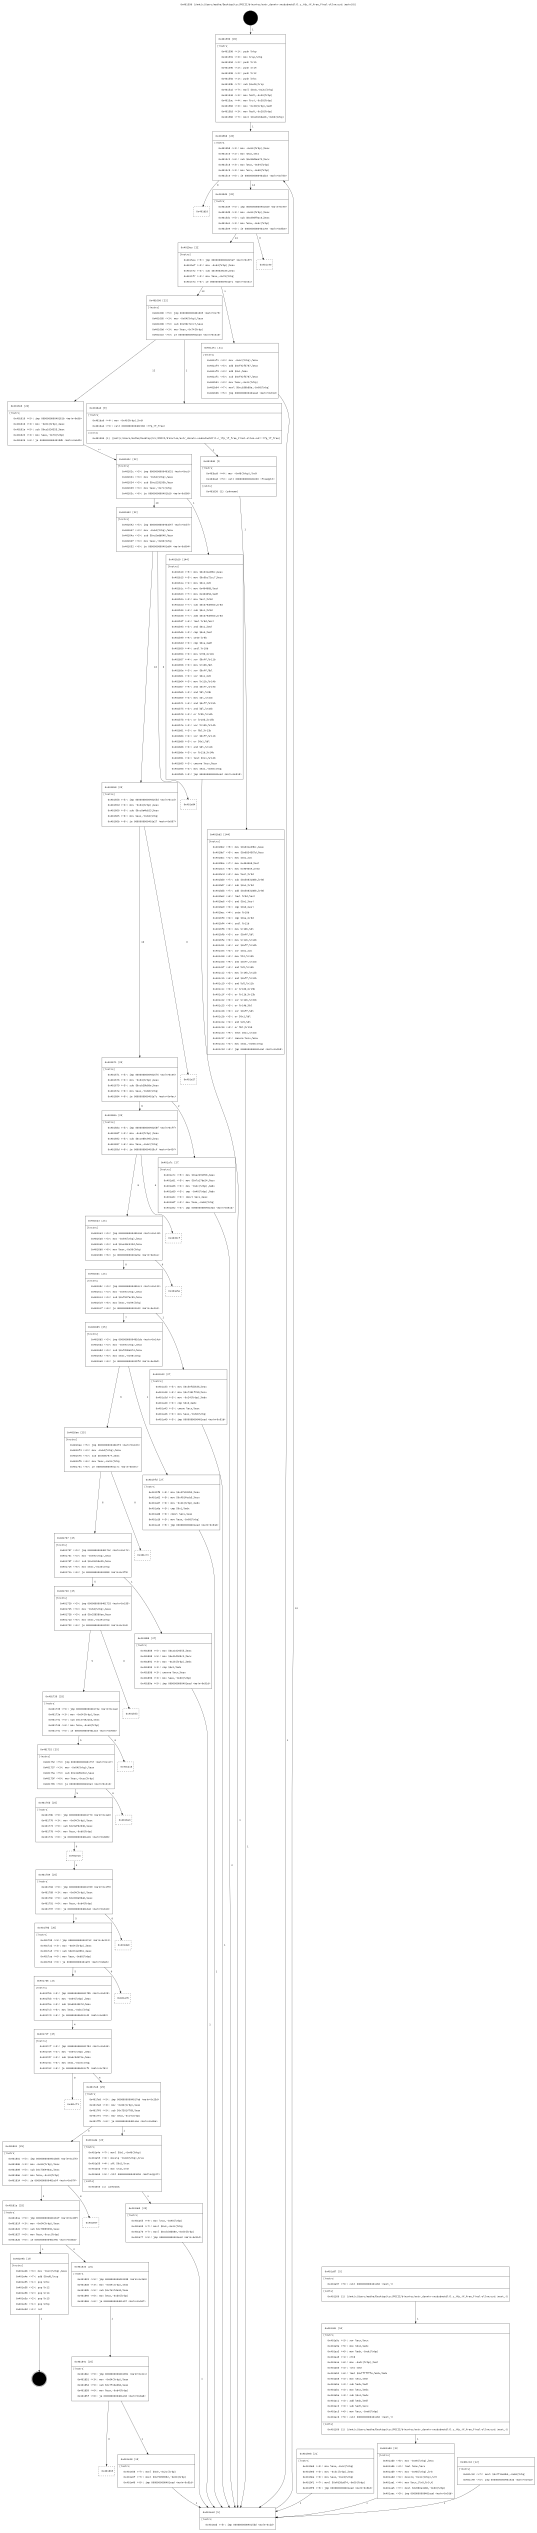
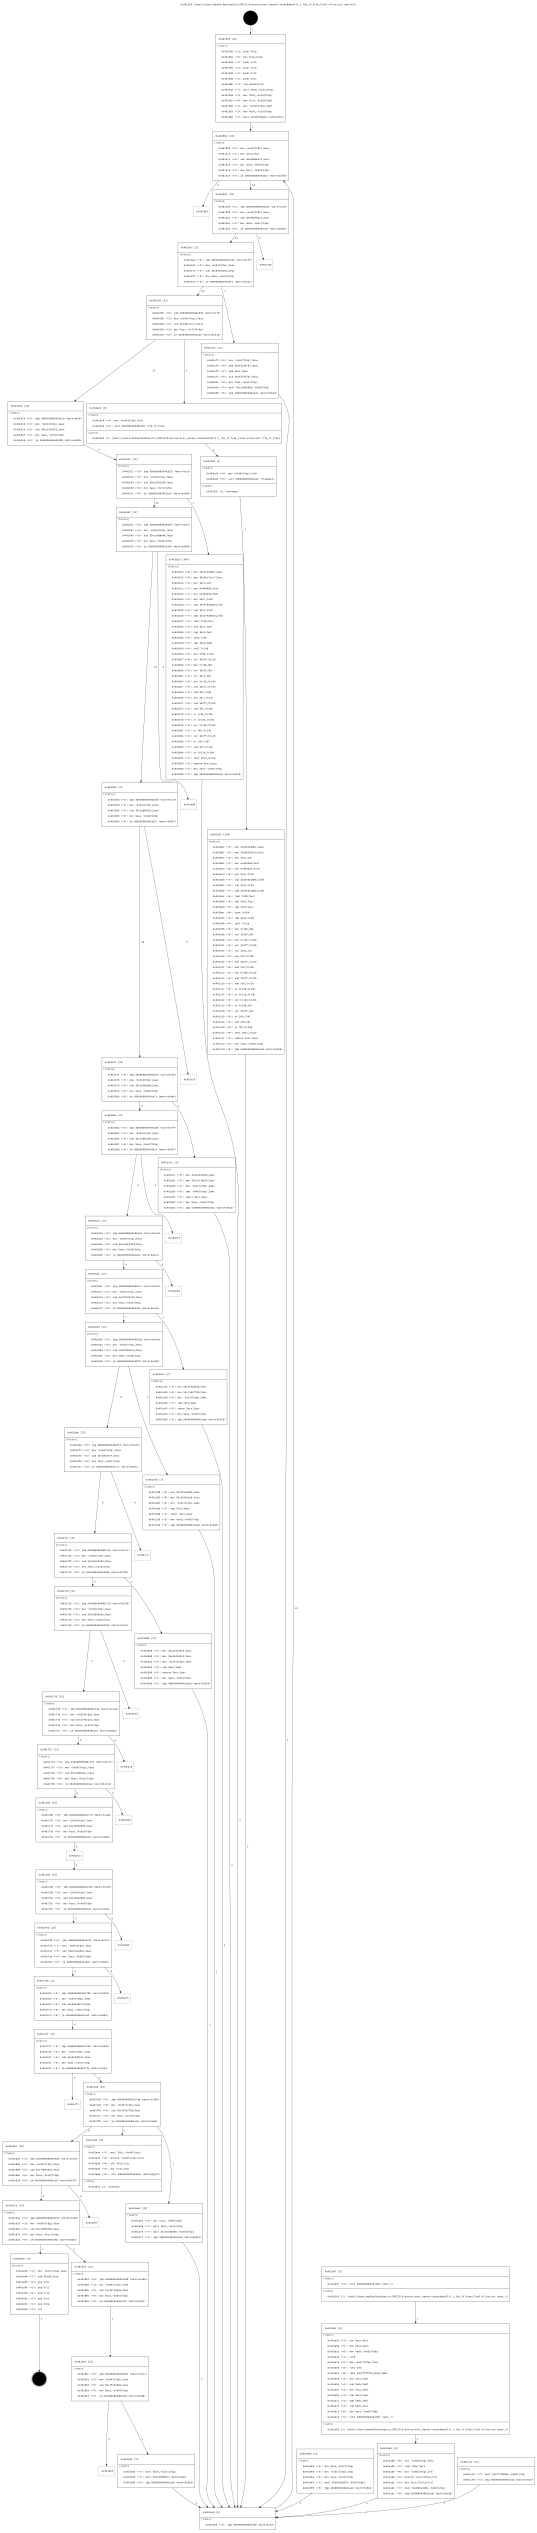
(146, 2197) -> (171, 2163)
